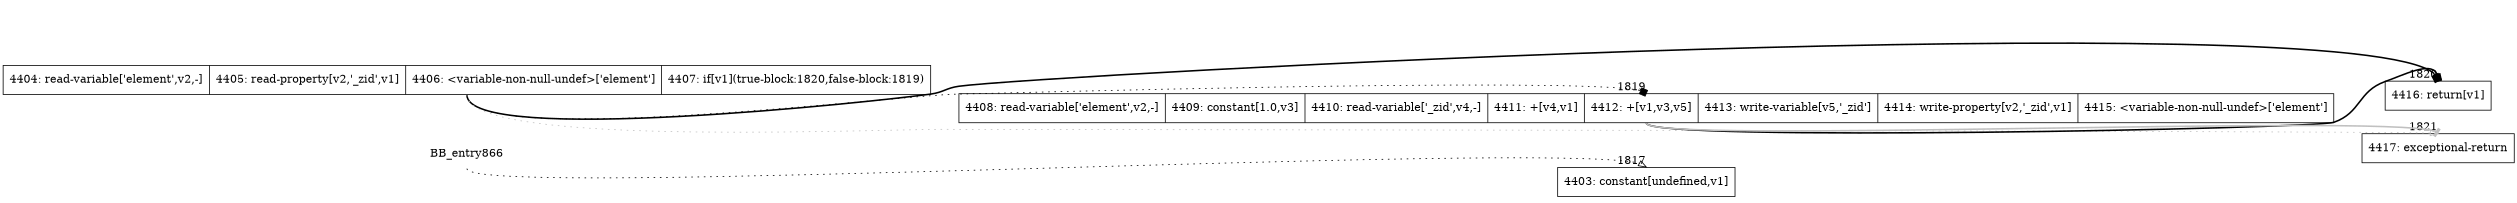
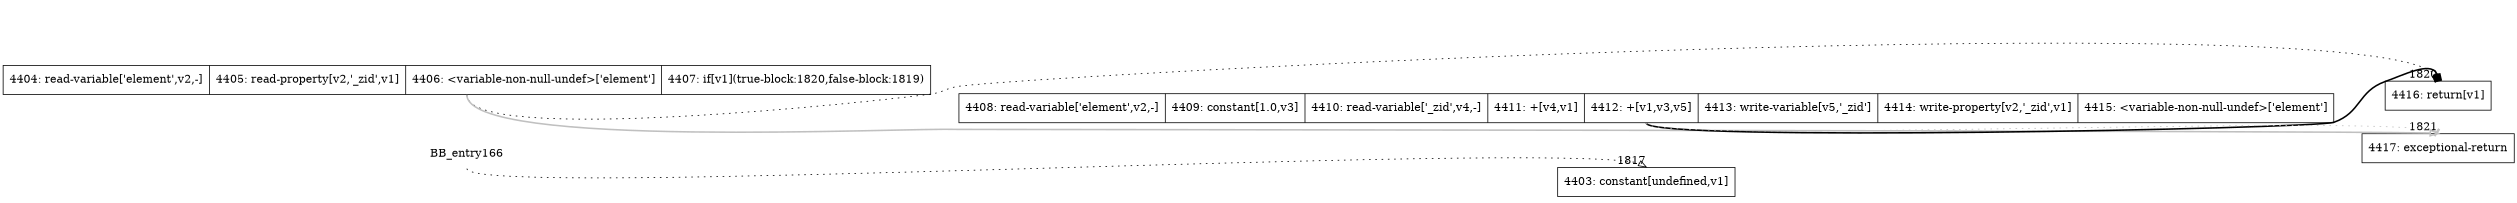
(1448, 59) -> (1448, 59)
(1050, 92) -> none
(2040, 128) -> (2040, 128)
(1444, 130) -> (1444, 130)
(467, 154) -> (467, 154)
